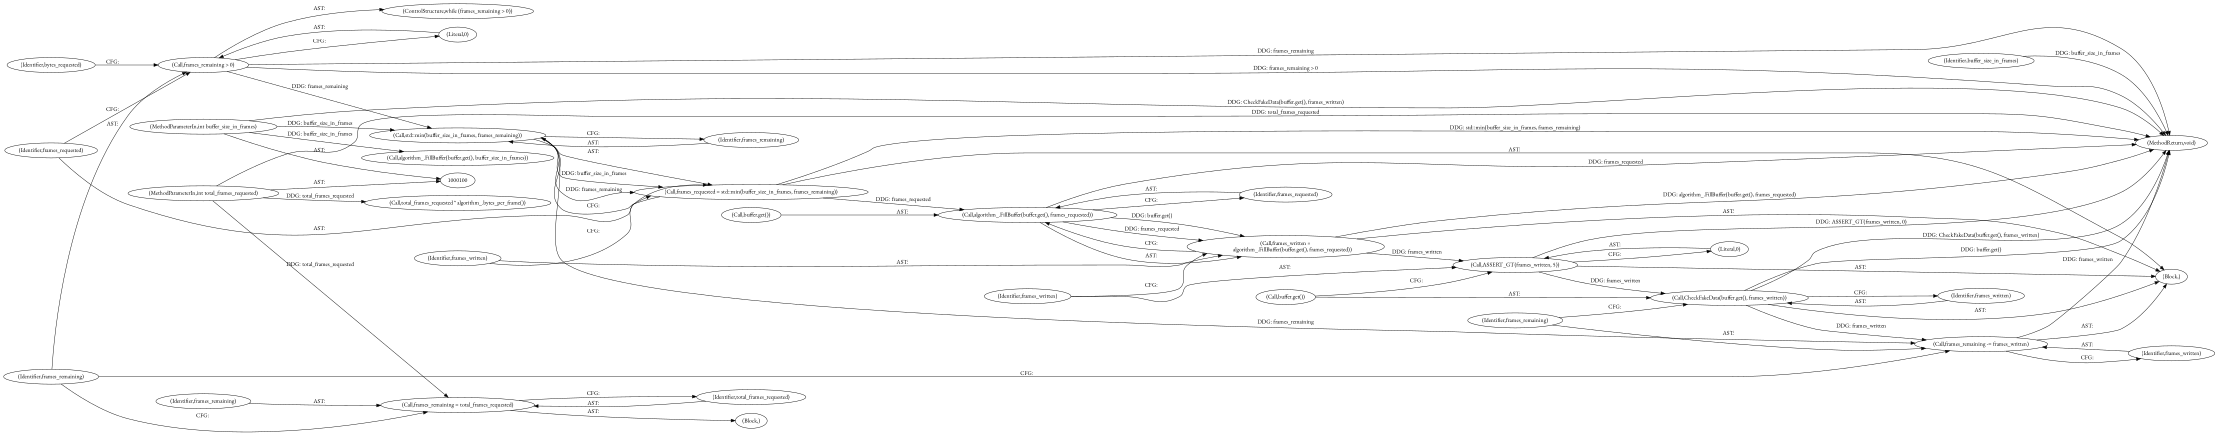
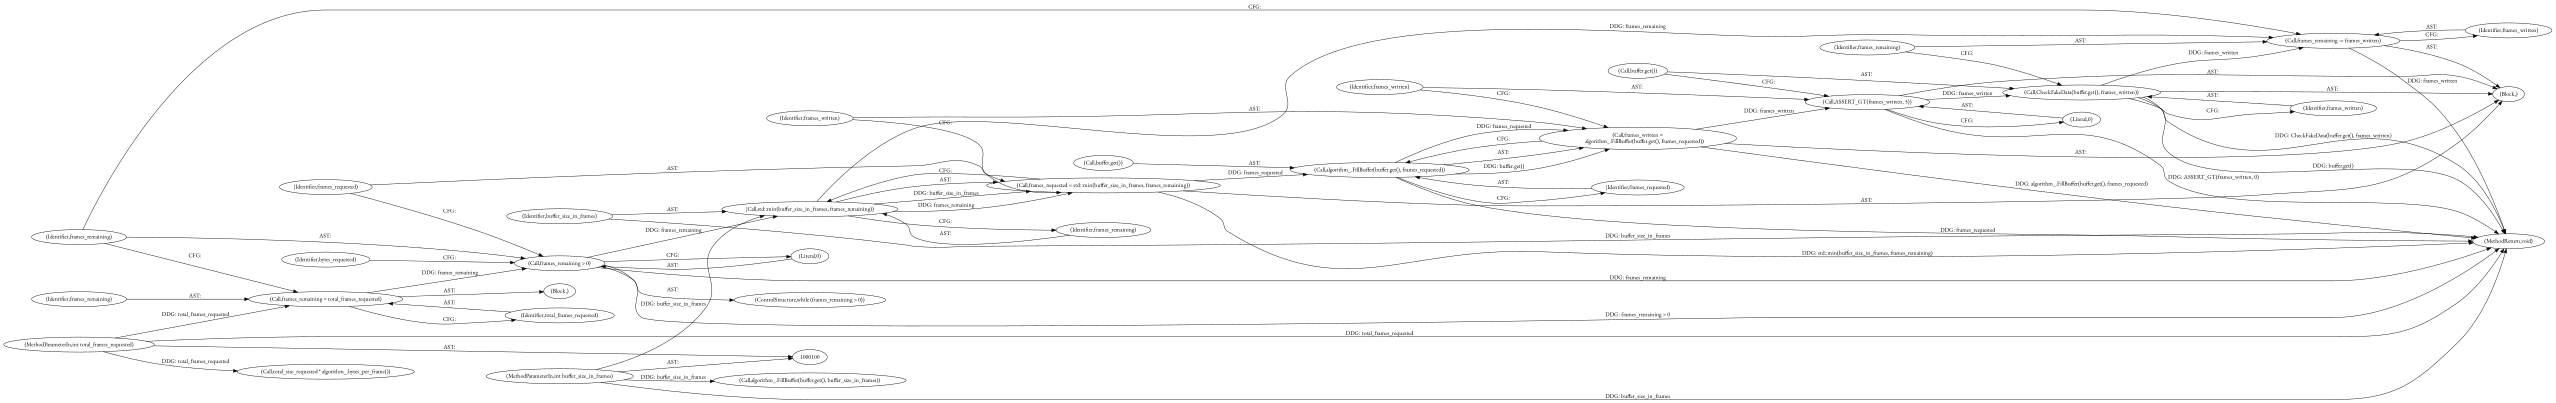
(1286, 102) -> (1638, 396)
(458, 203) -> (326, 372)
none -> (667, 213)
none -> (445, 281)
